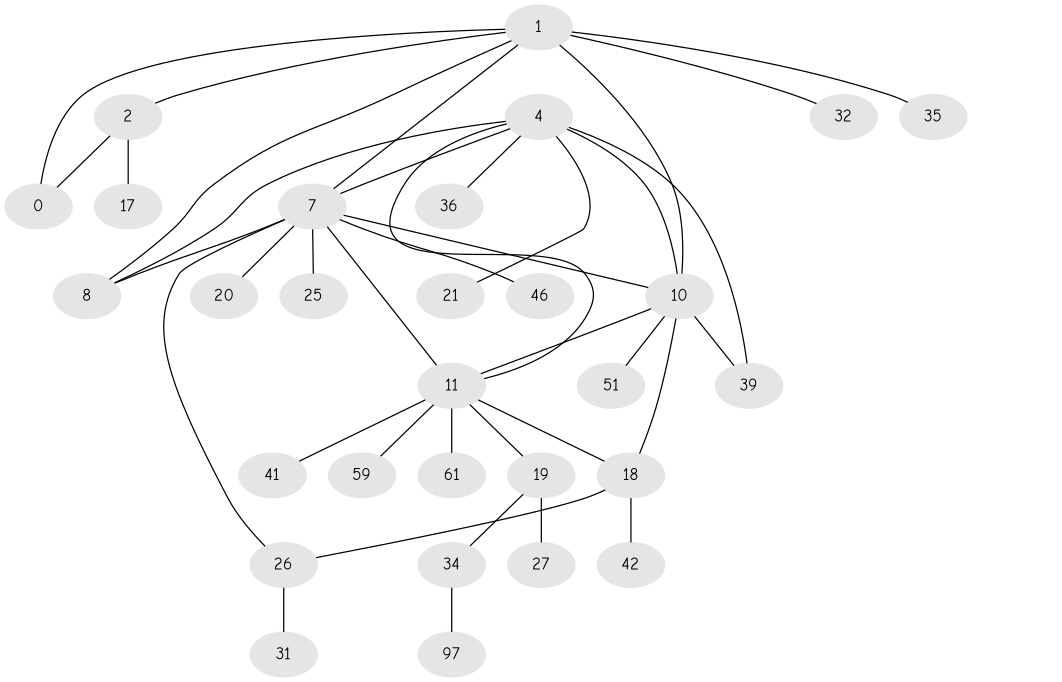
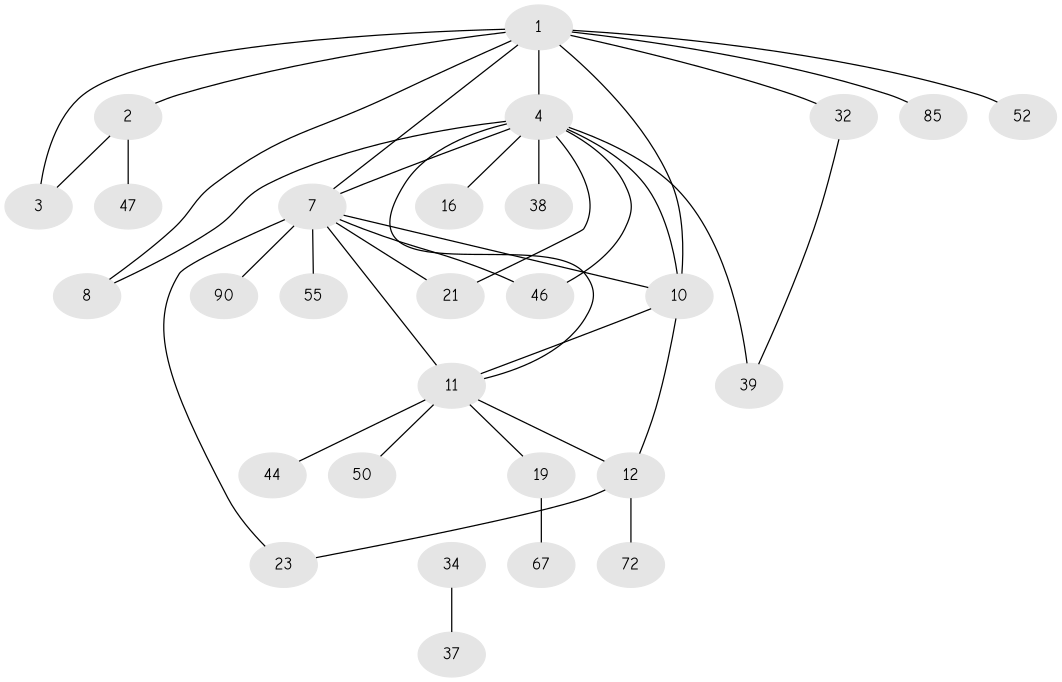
none -> (539, 72)
(933, 117) -> (933, 117)
none -> (1023, 117)
none -> (631, 206)
(39, 207) -> (39, 207)
(128, 207) -> (128, 207)
(449, 207) -> (449, 207)
none -> (539, 207)
(195, 253) -> (381, 251)
(224, 296) -> (224, 296)
(314, 296) -> (314, 296)
(714, 341) -> (805, 254)
(611, 386) -> none
(273, 475) -> (273, 475)
(362, 475) -> (362, 475)
(452, 475) -> none
(631, 475) -> (631, 475)
(507, 510) -> none
(284, 565) -> (284, 565)
(541, 565) -> (541, 565)
(631, 565) -> (631, 565)
(284, 655) -> none
(452, 655) -> (452, 655)
